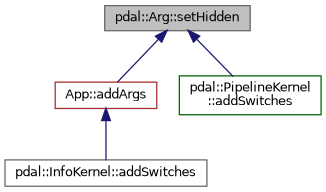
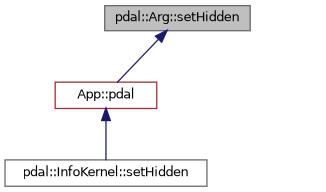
(106, 95) -> (106, 95)
(250, 95) -> none
(106, 173) -> (106, 173)
